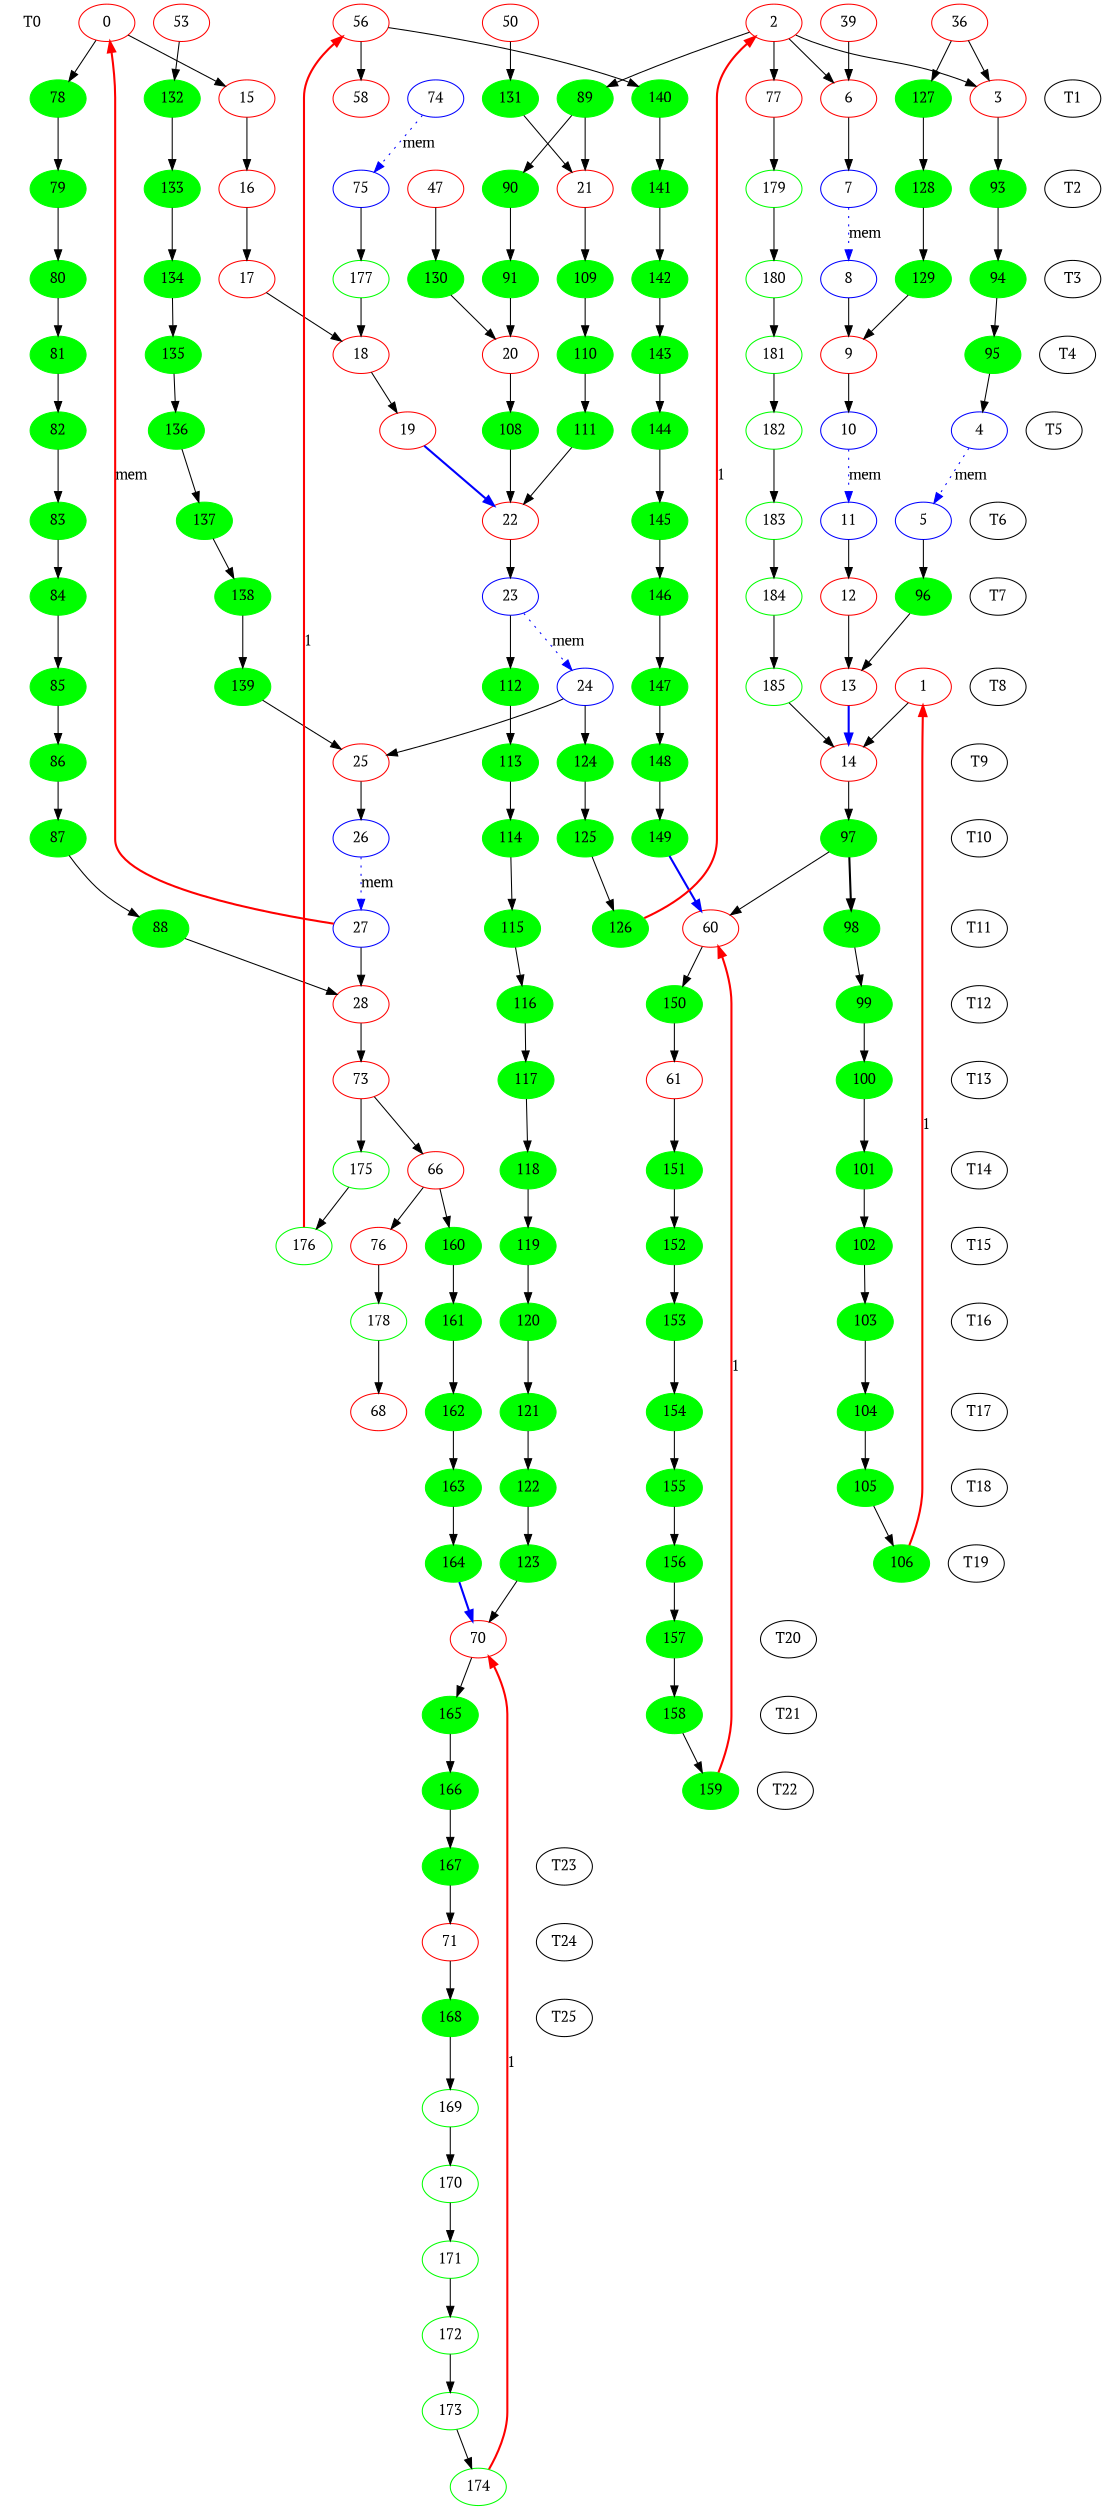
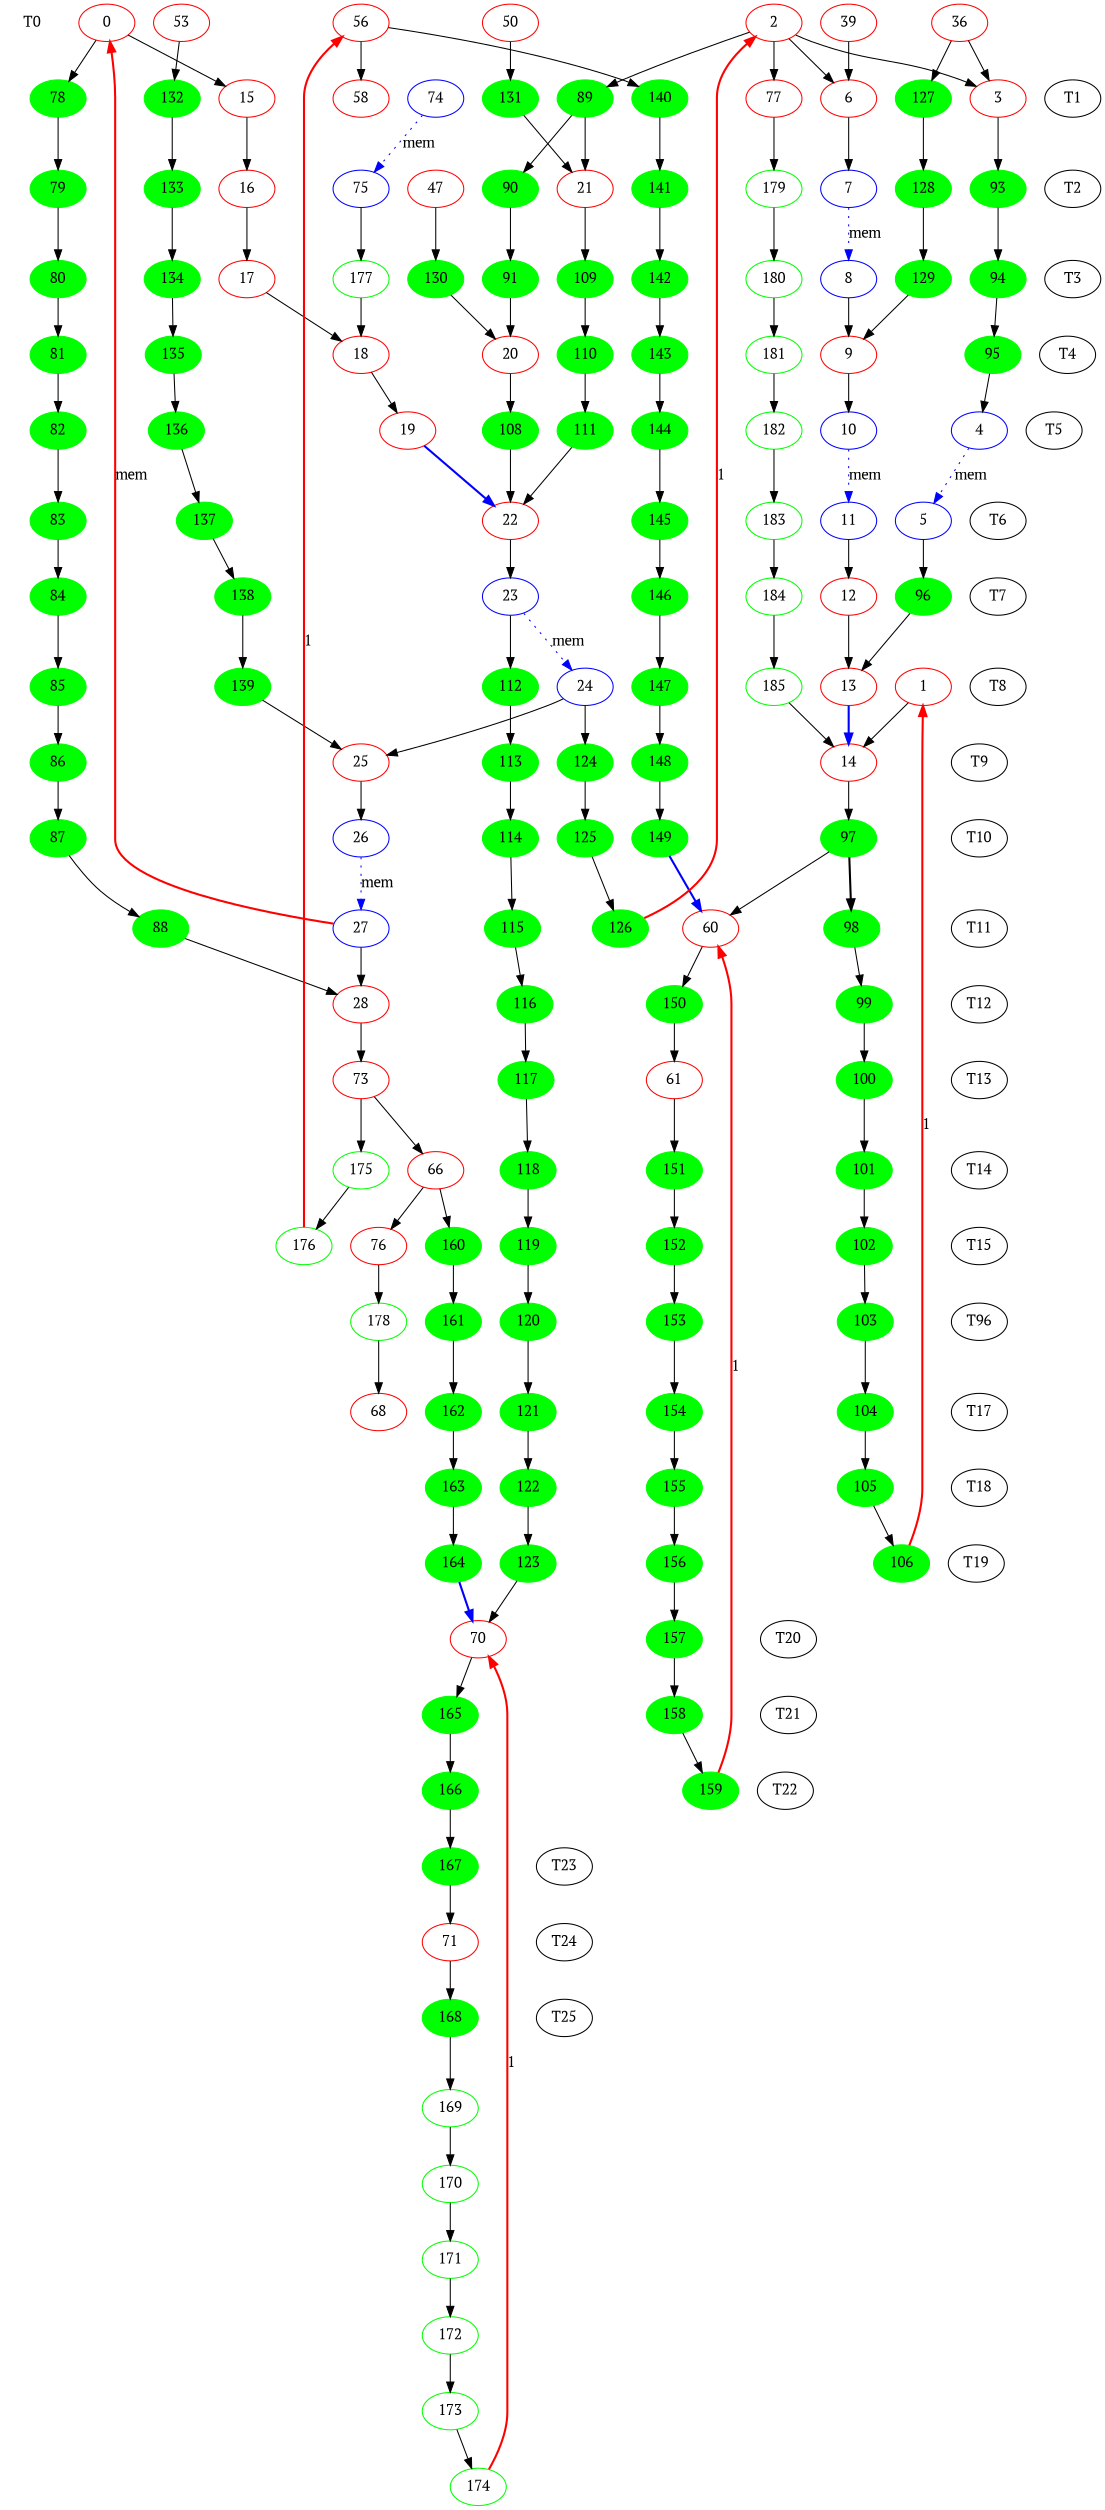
(979, 1322) -> (979, 1322)
